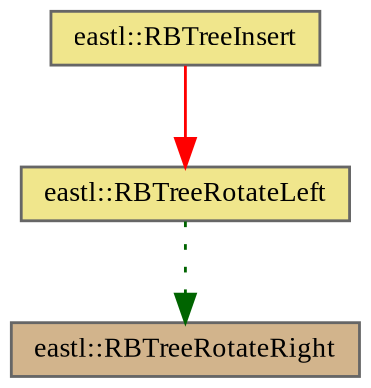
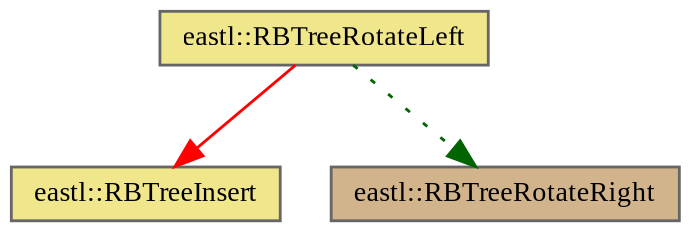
(185, 102) -> (246, 106)
